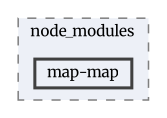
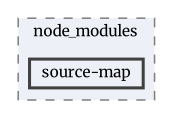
(83, 73) -> (86, 73)
